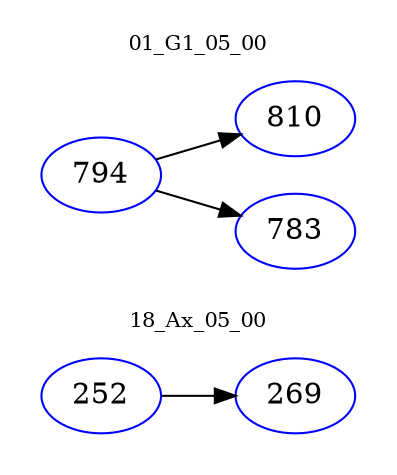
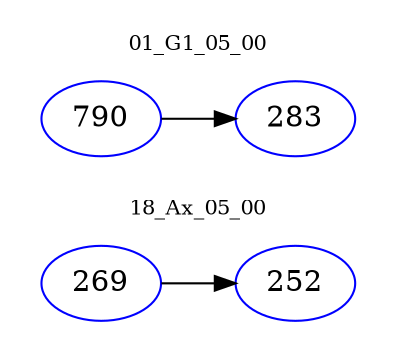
(295, 119) -> none
(101, 175) -> (101, 119)
(295, 231) -> (295, 119)
(188, 396) -> (188, 283)
